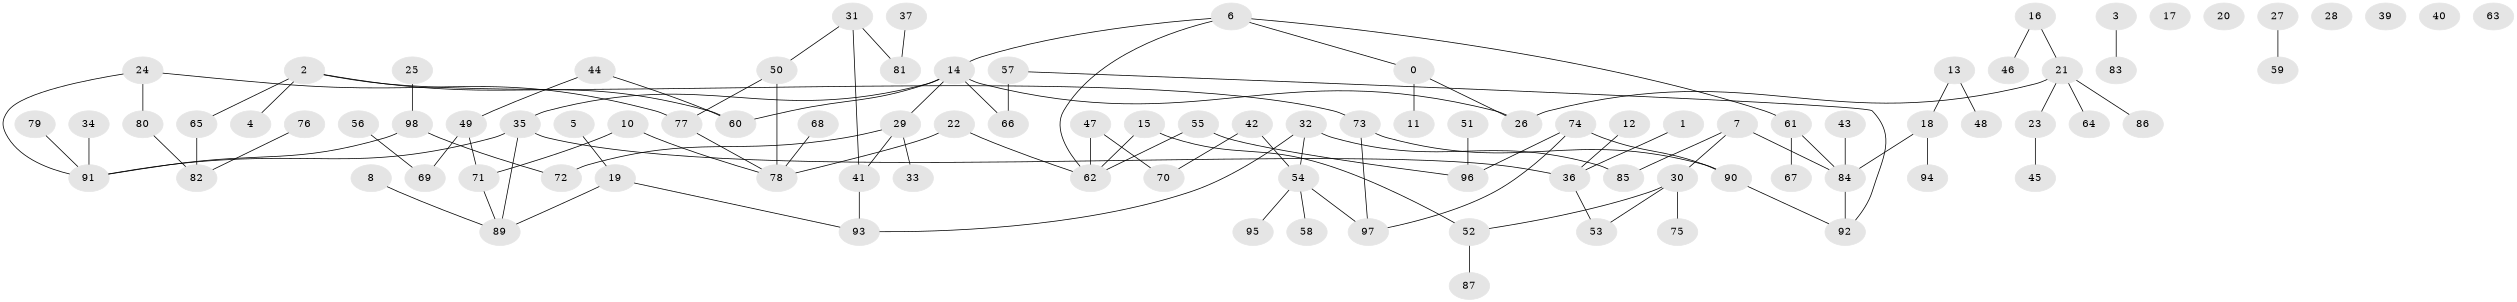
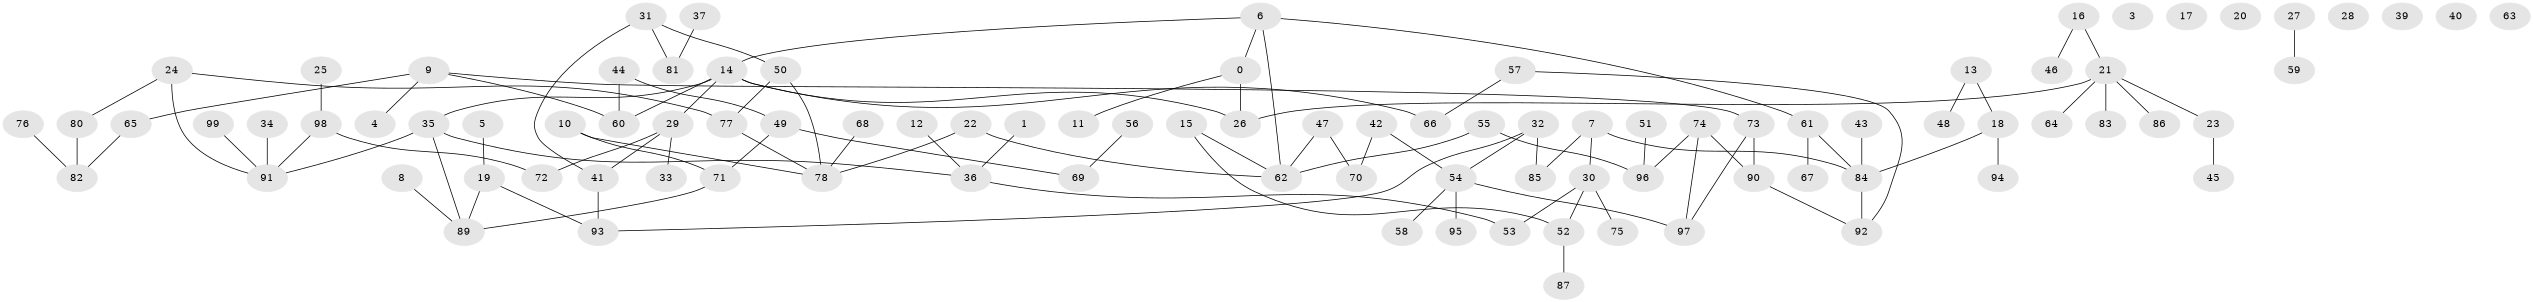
(2116, 43) -> (2106, 97)
(305, 70) -> (429, 70)
(35, 124) -> (213, 124)
